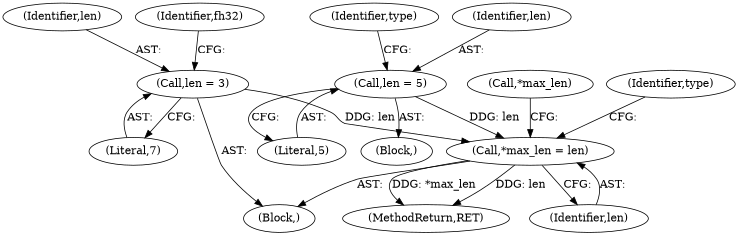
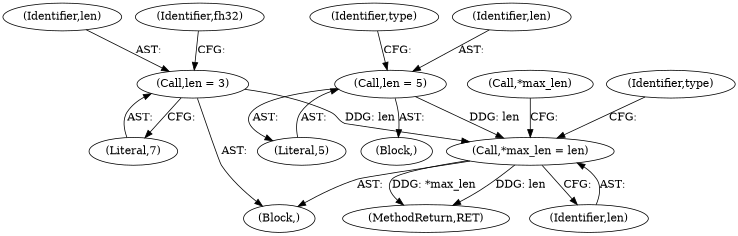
(267, 118) -> (267, 118)
